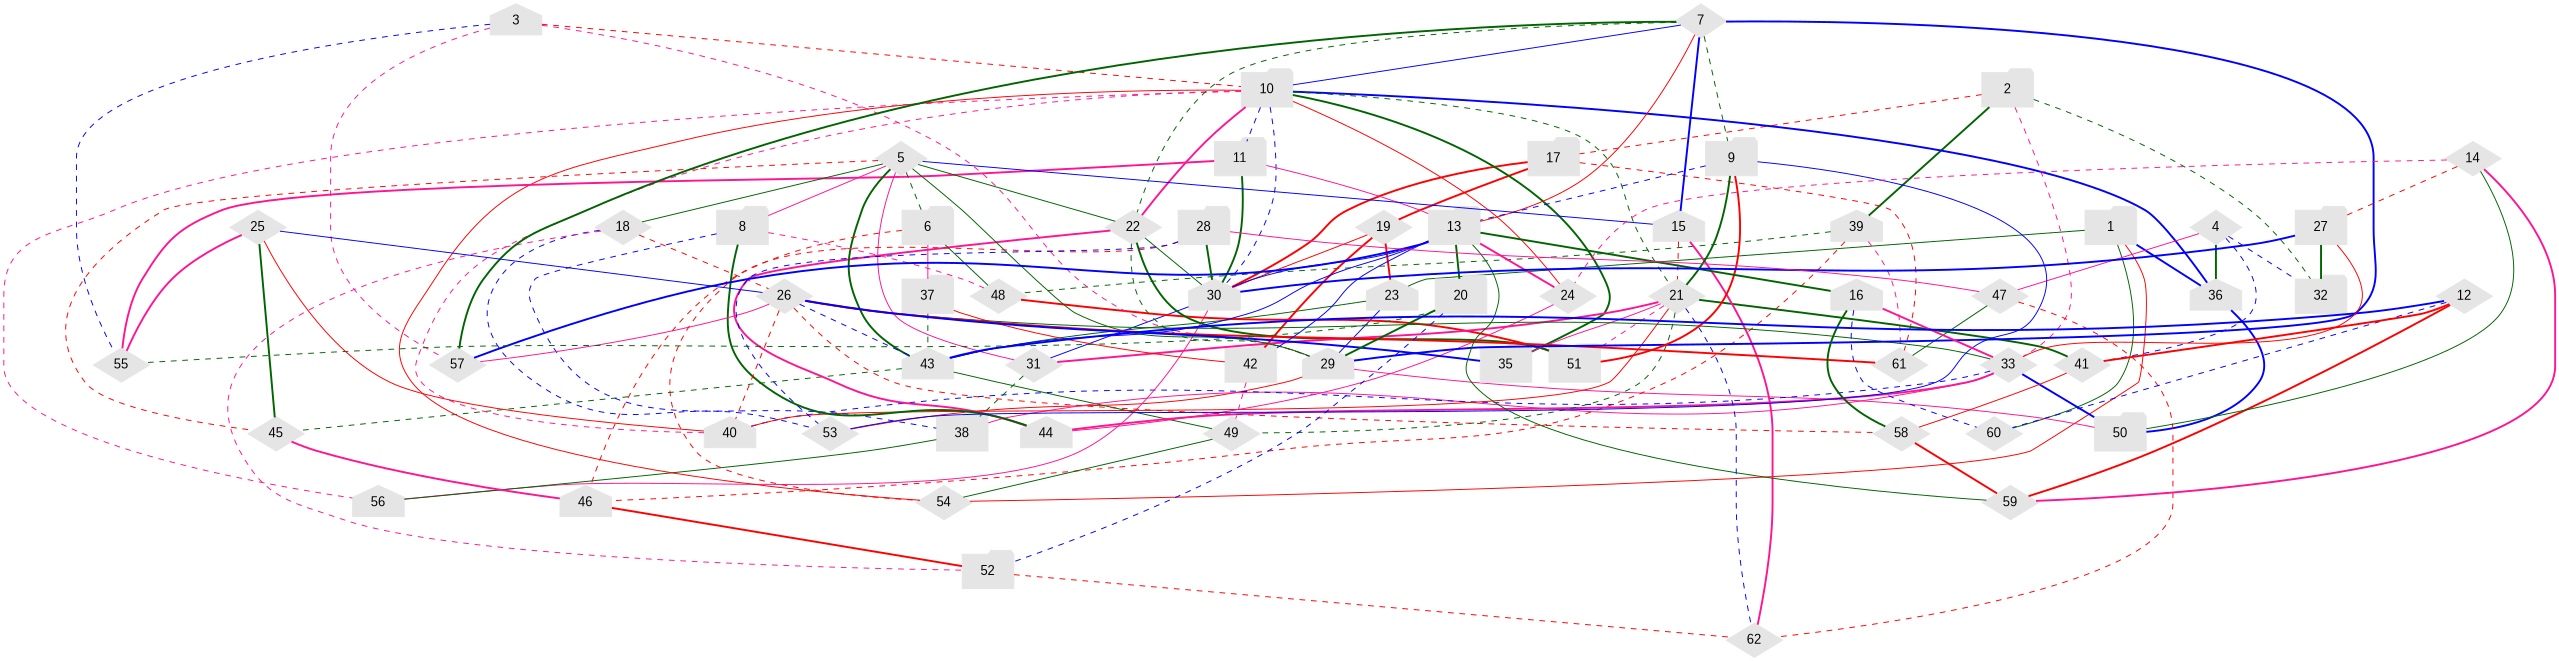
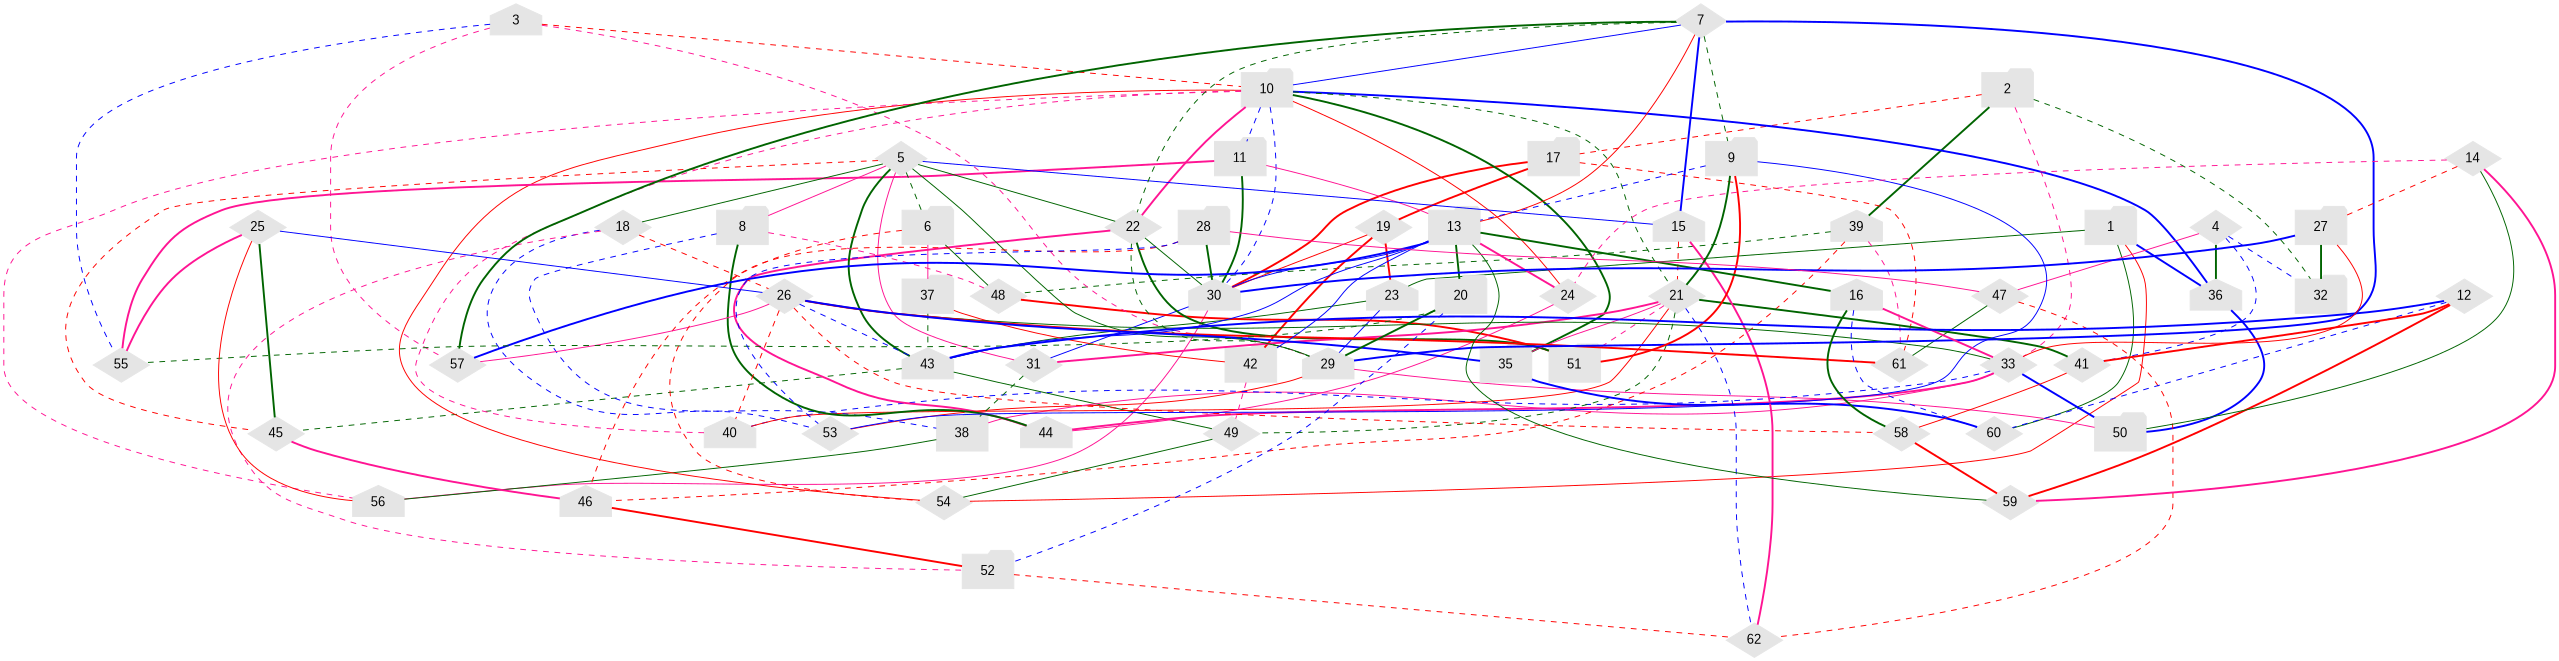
(401, 386) -> (223, 409)
none -> (1754, 404)
